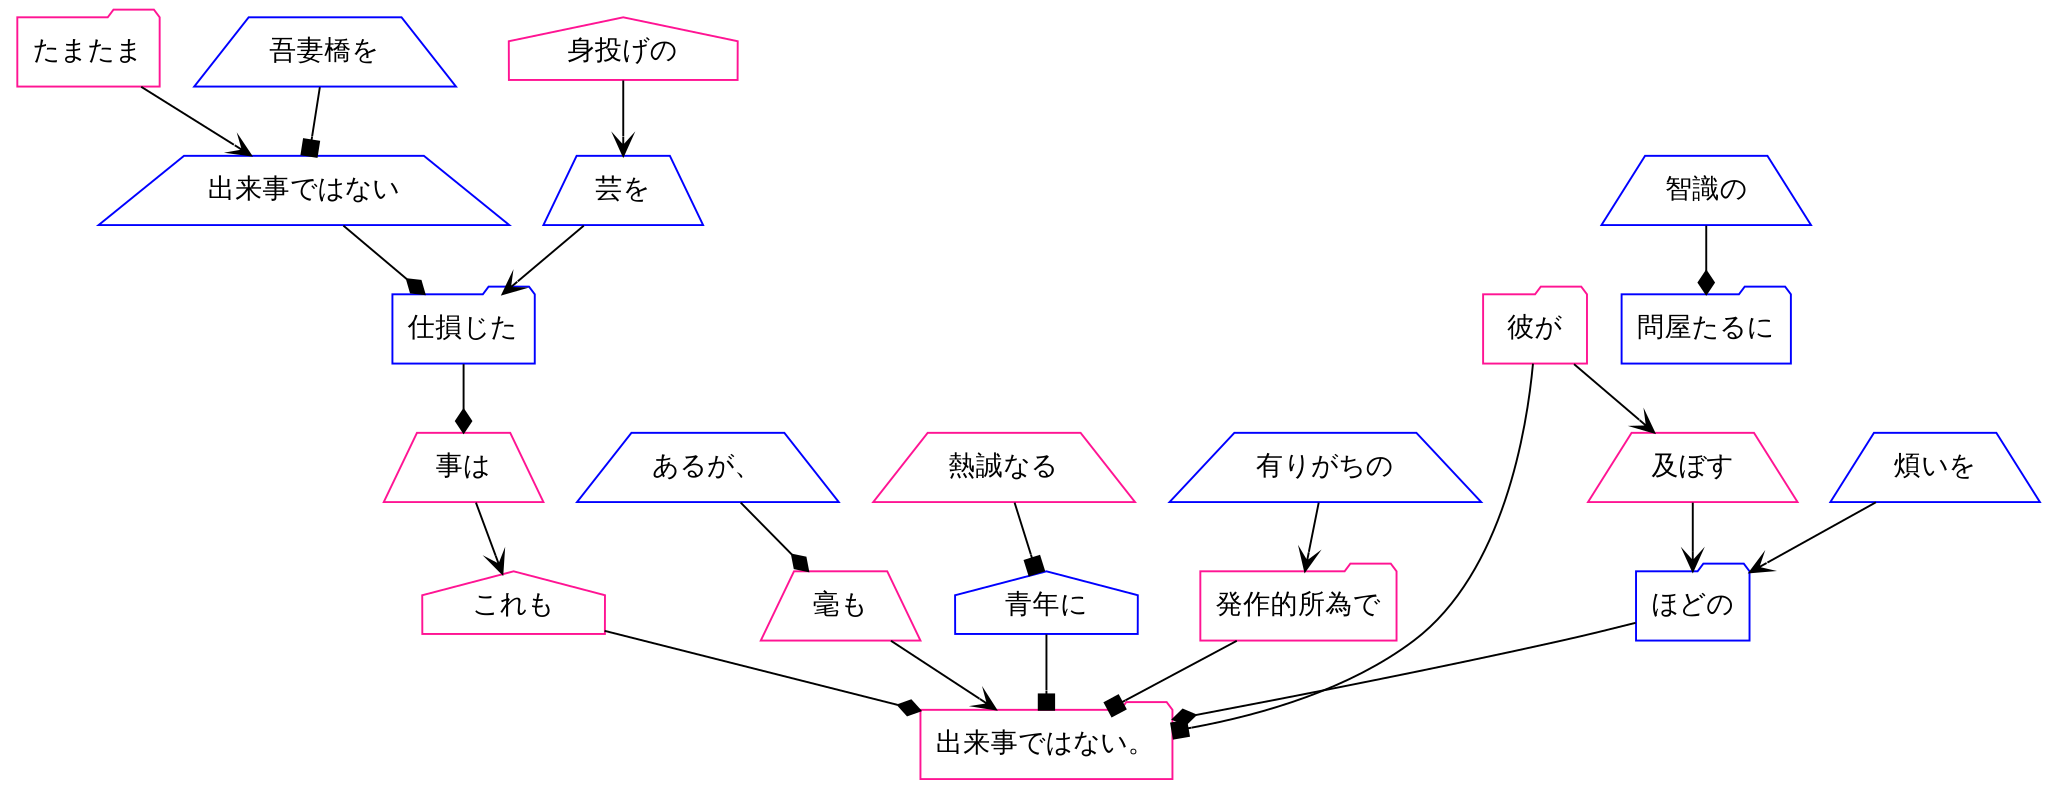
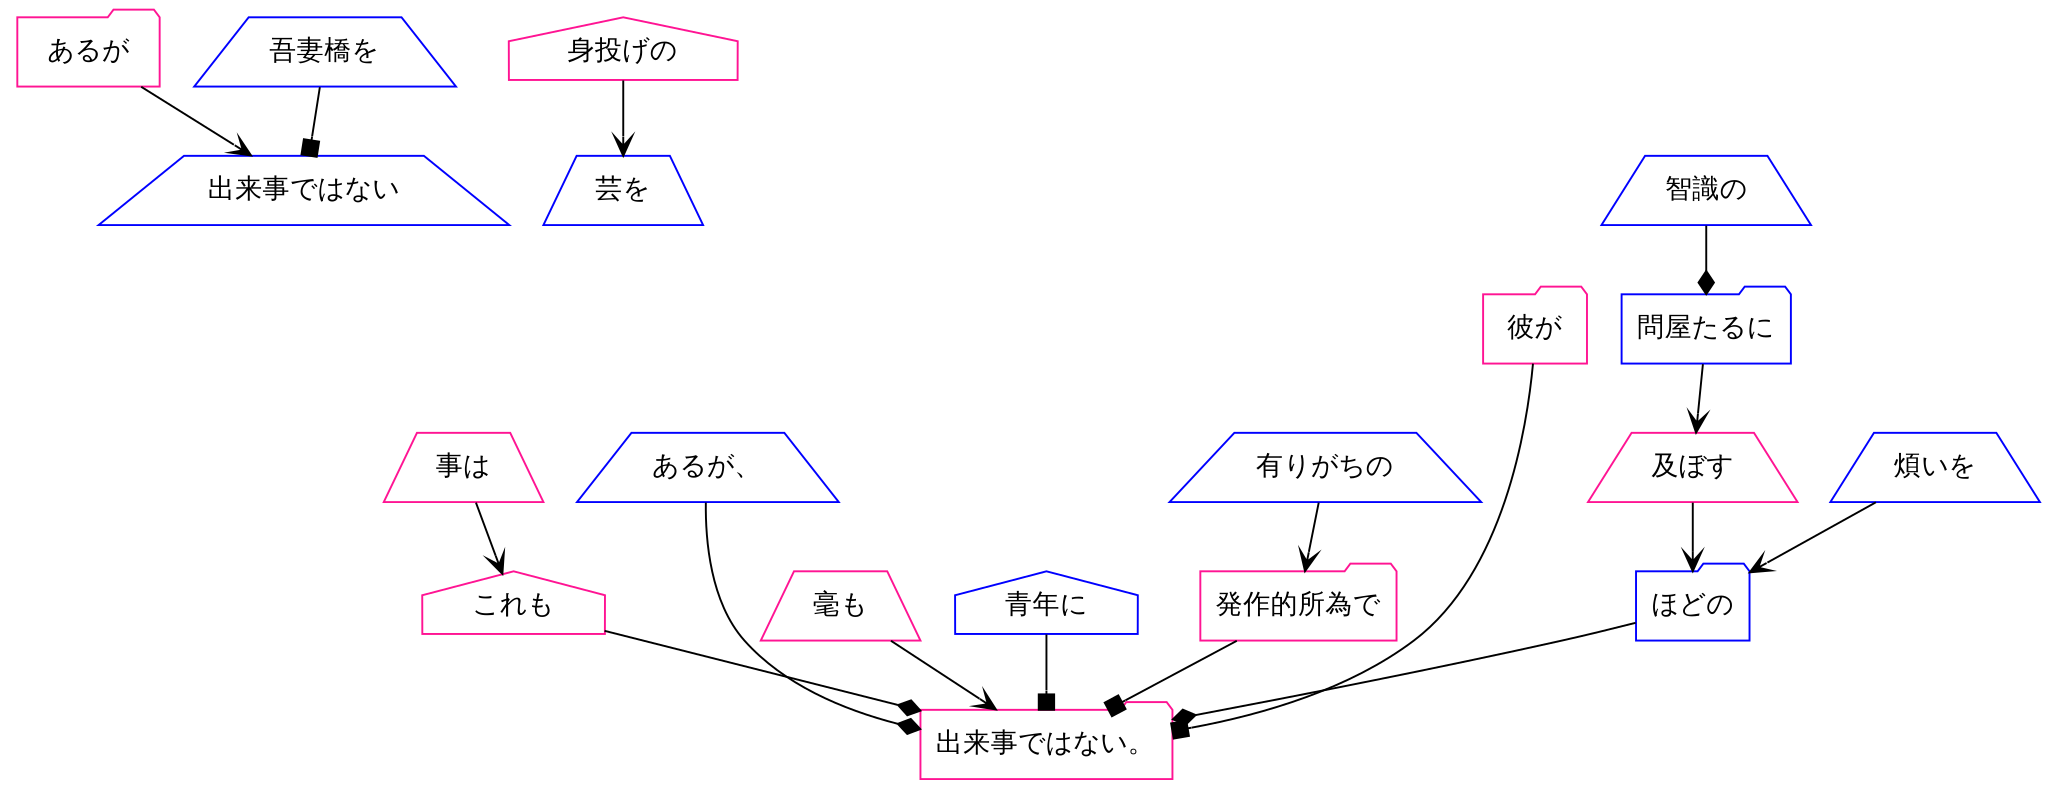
(88, 52) -> (88, 52)
(464, 329) -> none
(1607, 392) -> (1700, 389)
(1004, 467) -> none
(766, 529) -> (755, 651)
